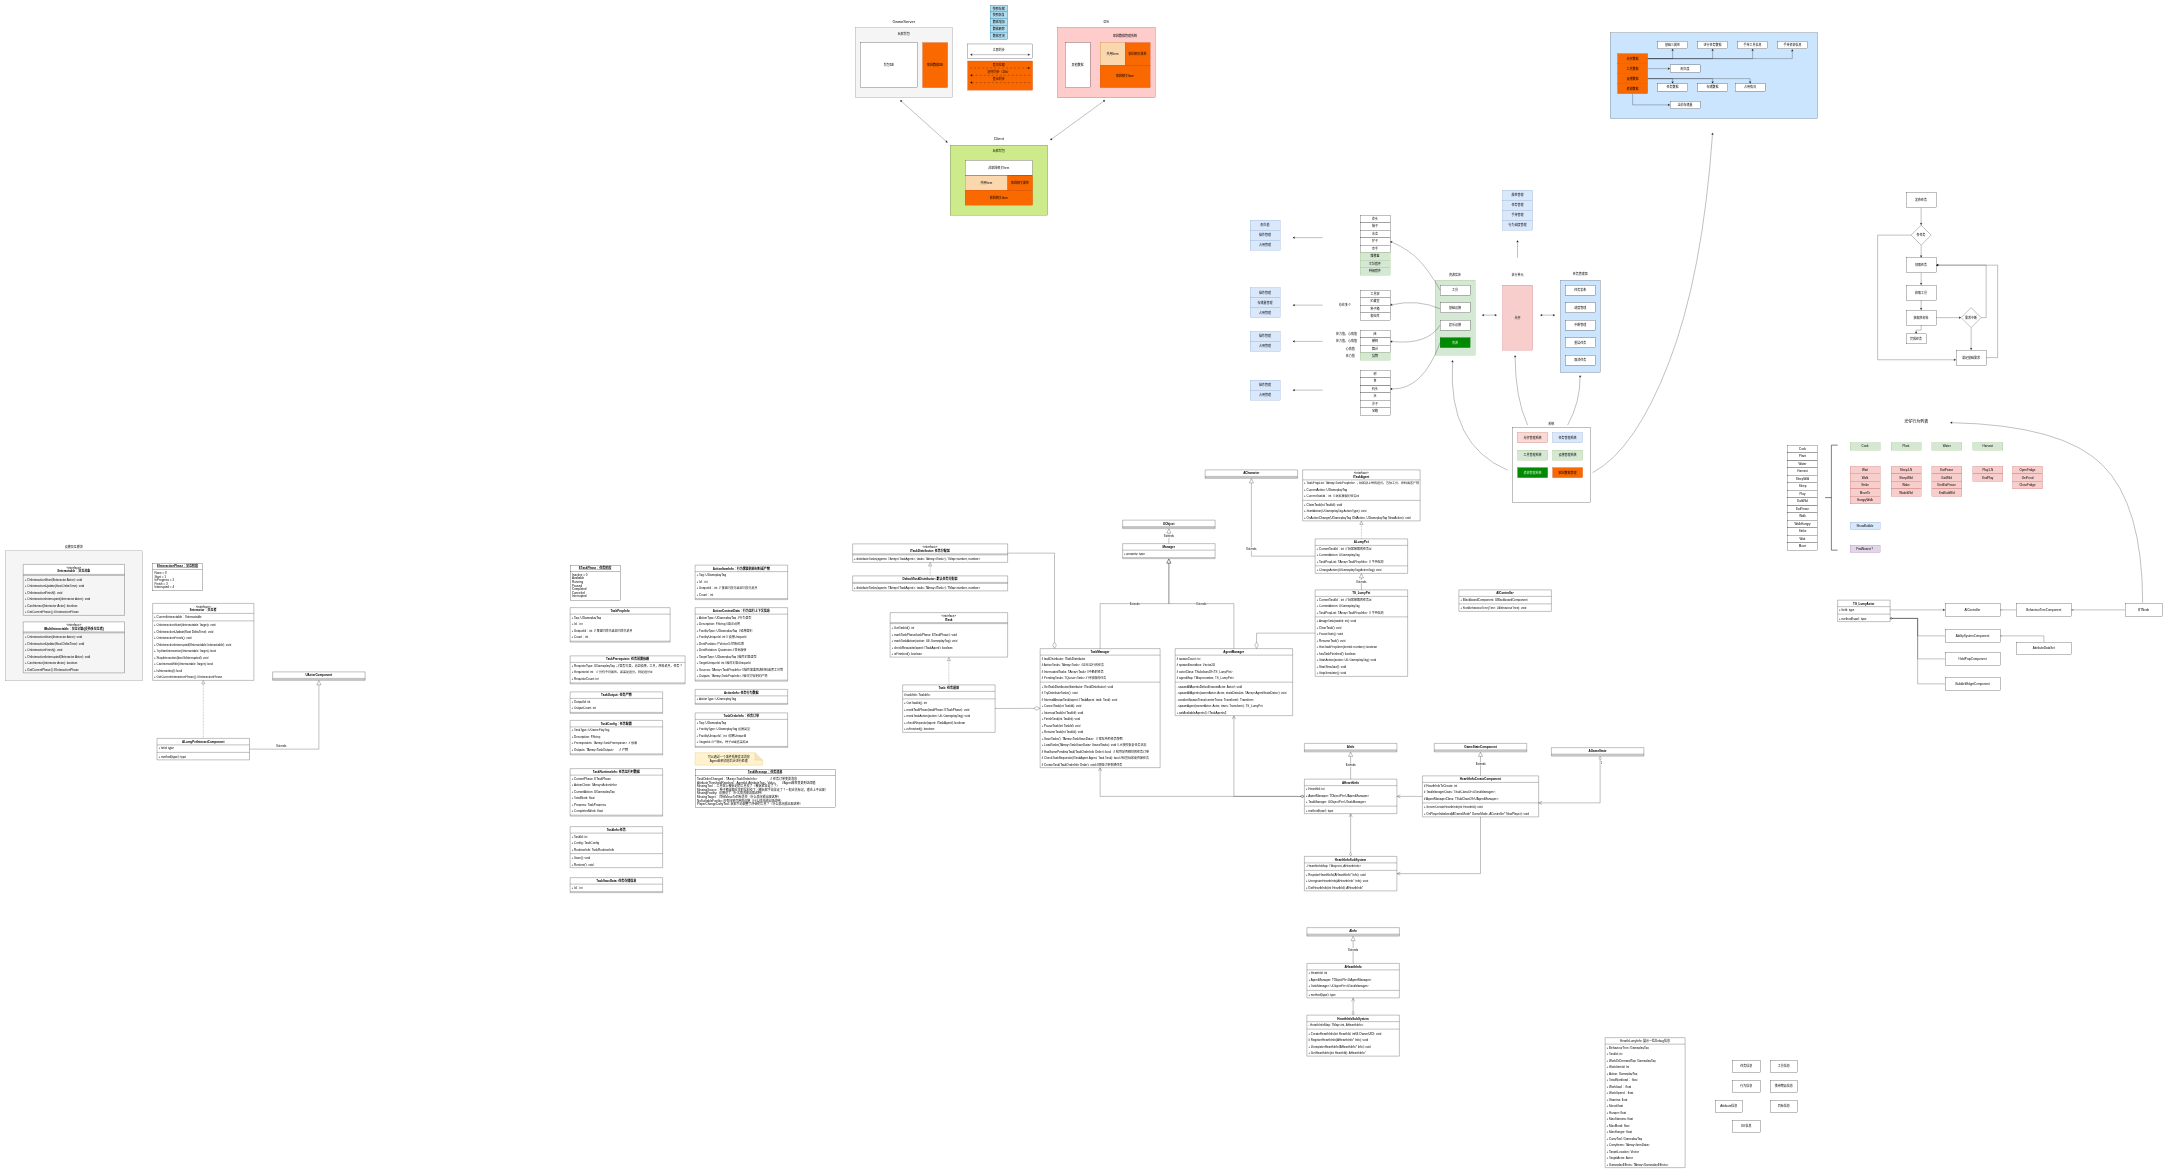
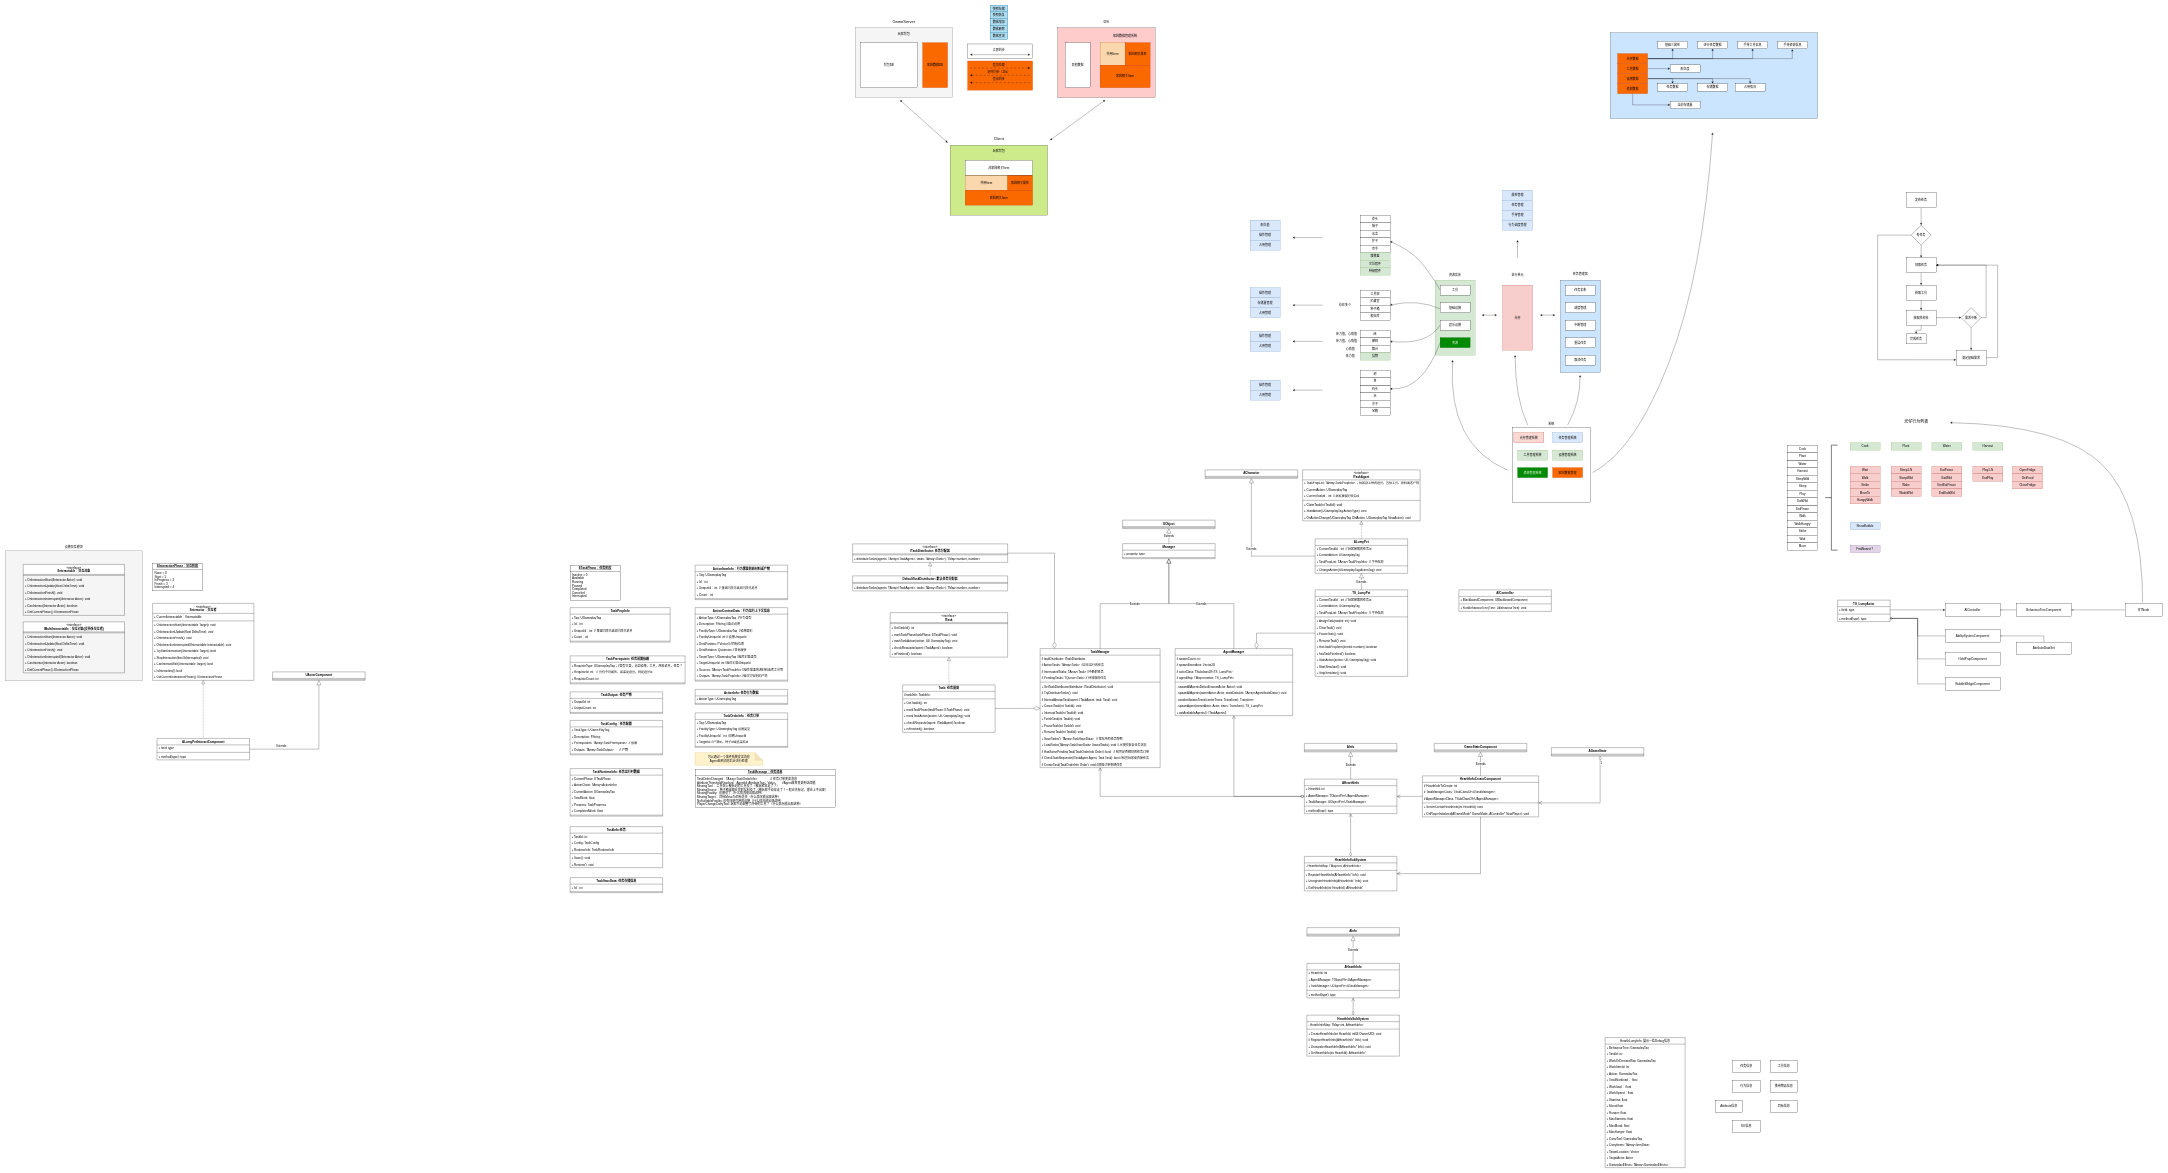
(1533, 438) -> (1529, 438)
